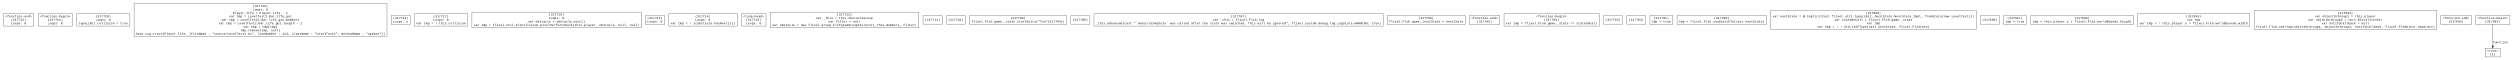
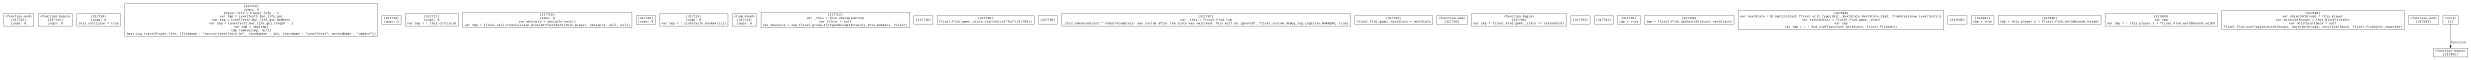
(103, 20) -> (99, 20)
(933, 20) -> none
(2493, 35) -> (2451, 35)
